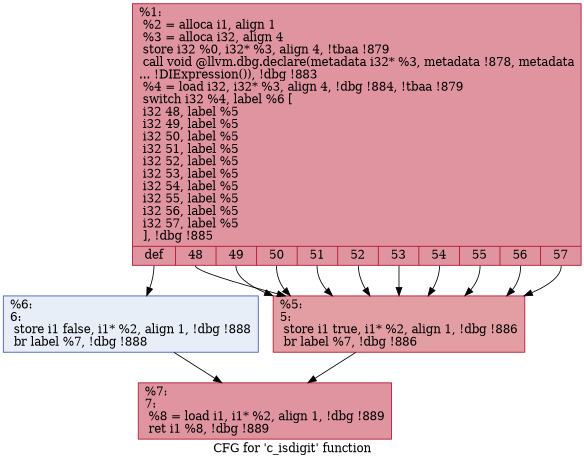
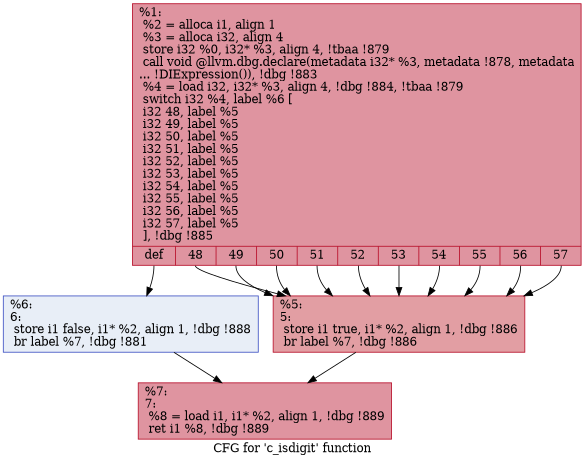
(79, 342) -> (79, 342)
